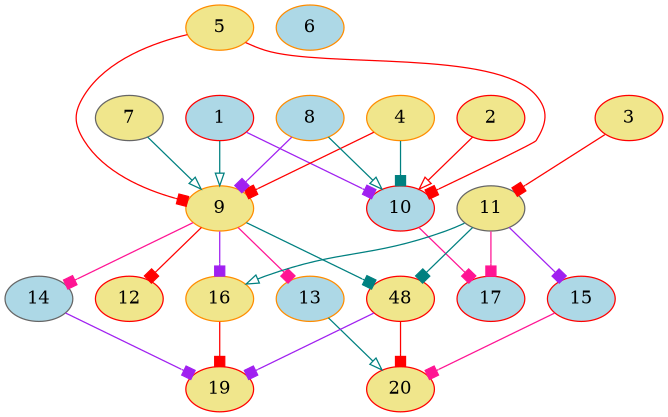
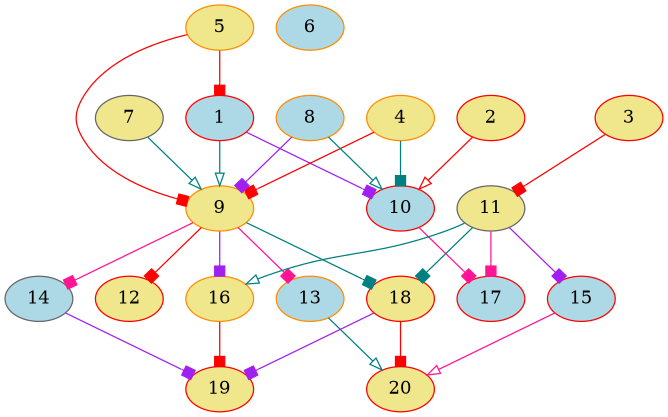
(472, 69) -> (220, 67)
(401, 299) -> (401, 299)
(497, 341) -> (497, 341)
